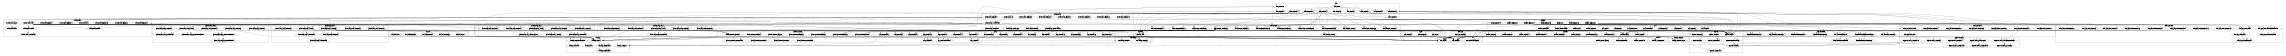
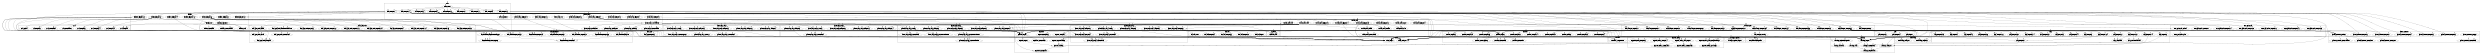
(1280, 7) -> none
none -> (190, 17)
(1911, 41) -> none
